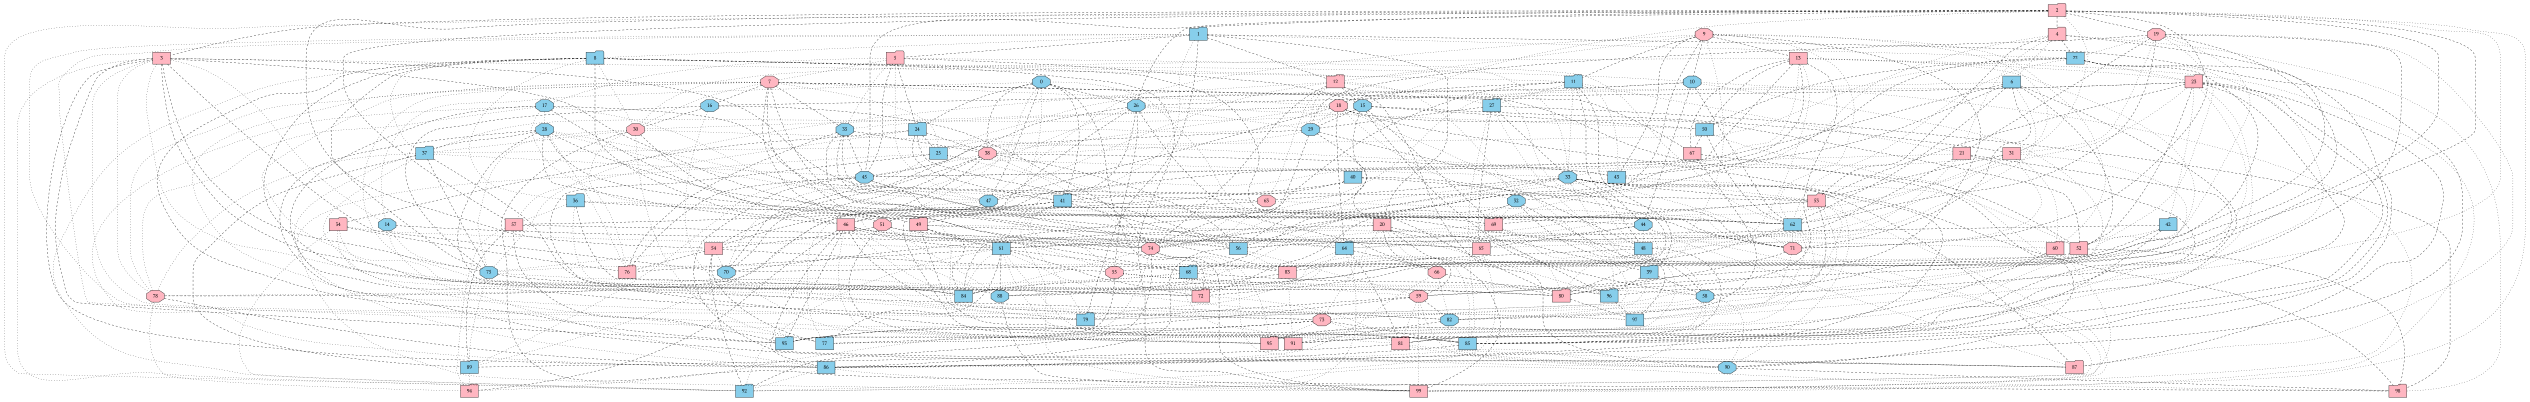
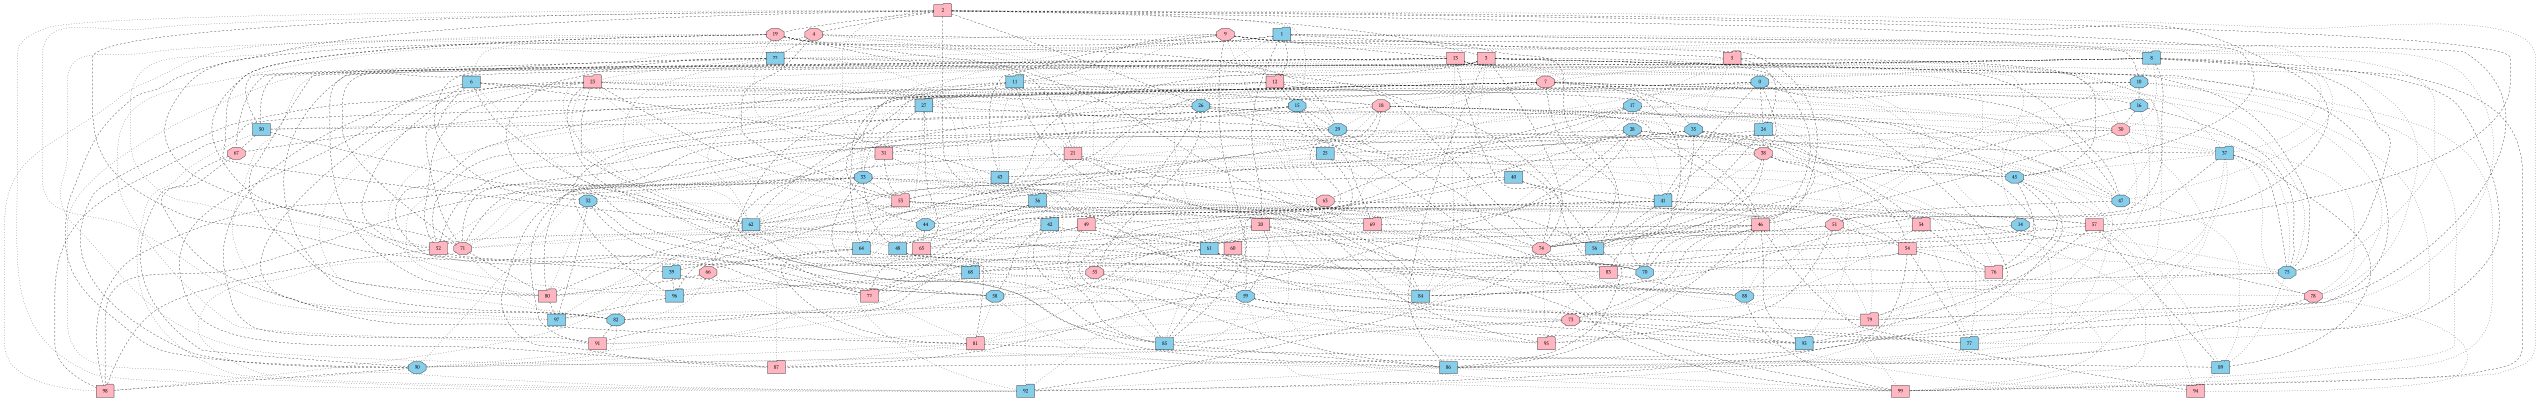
(2057, 34) -> (814, 34)
(1199, 76) -> none
(1692, 153) -> (236, 153)
(1419, 296) -> (1246, 296)
(1086, 320) -> (1870, 320)
